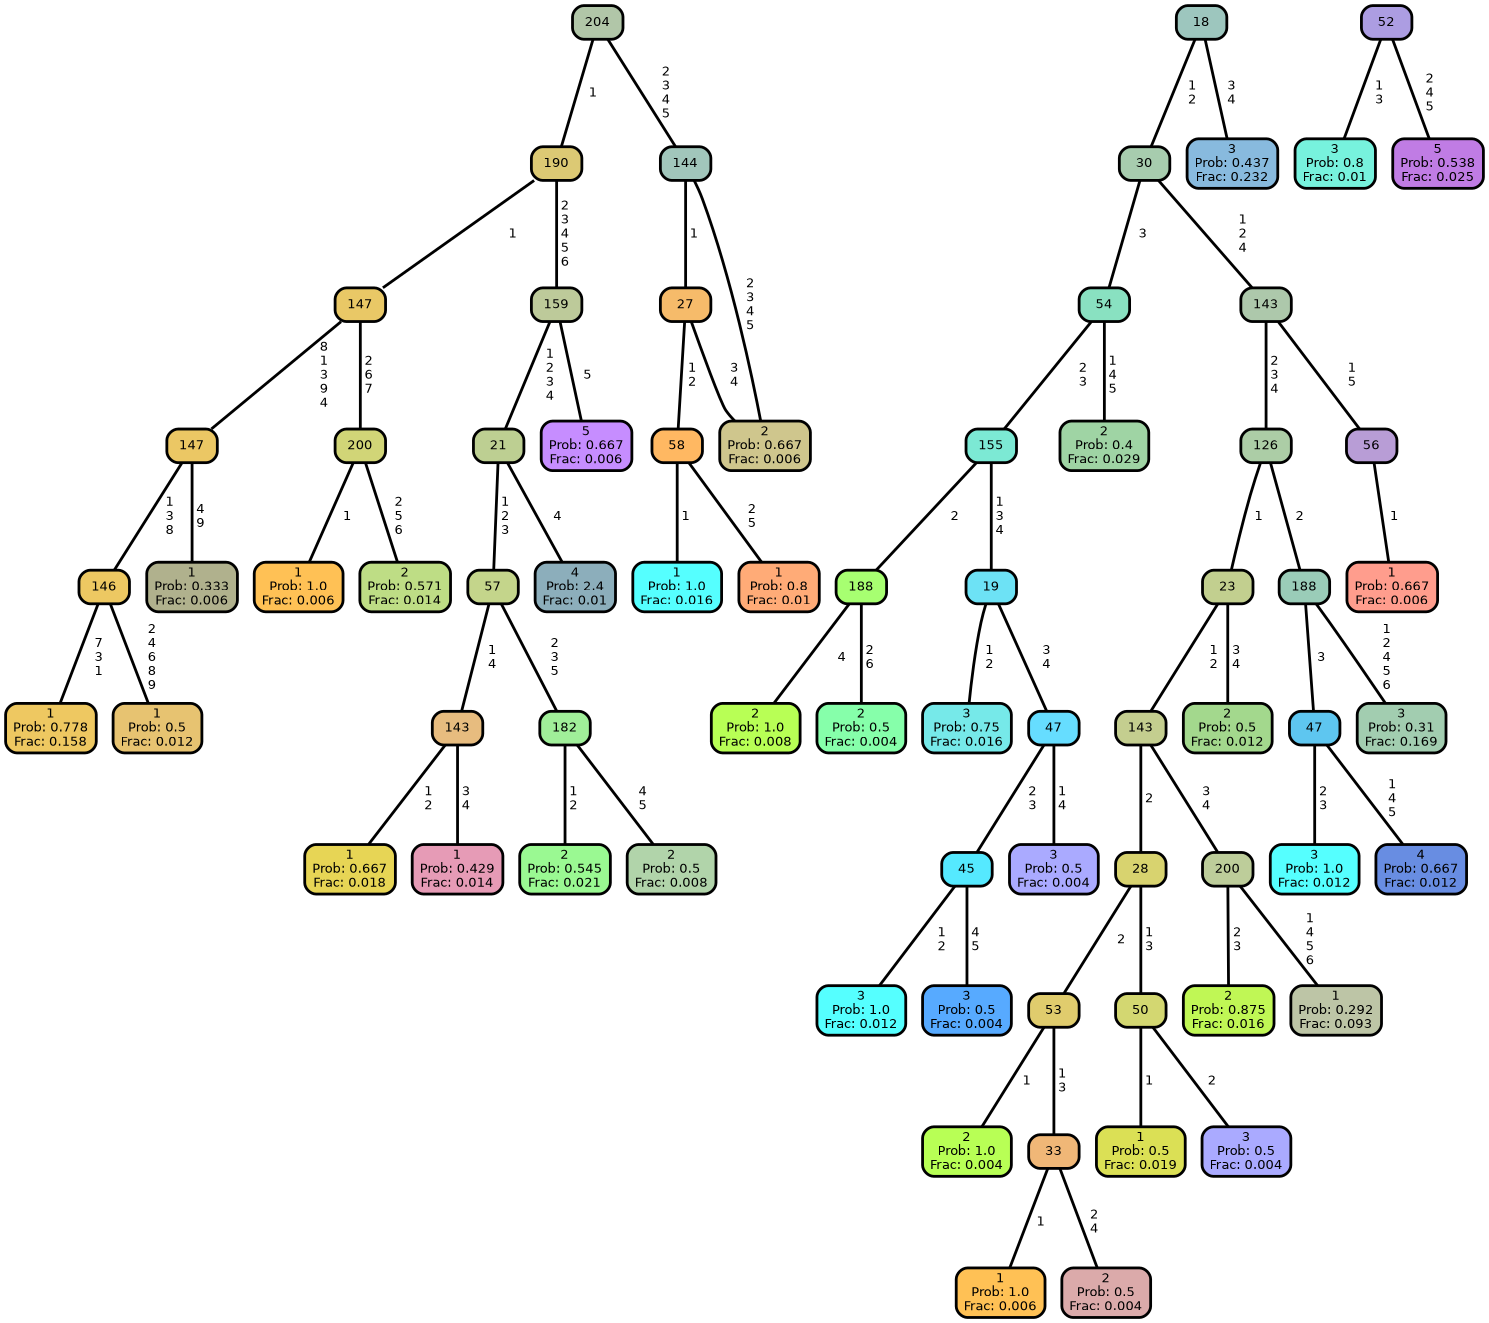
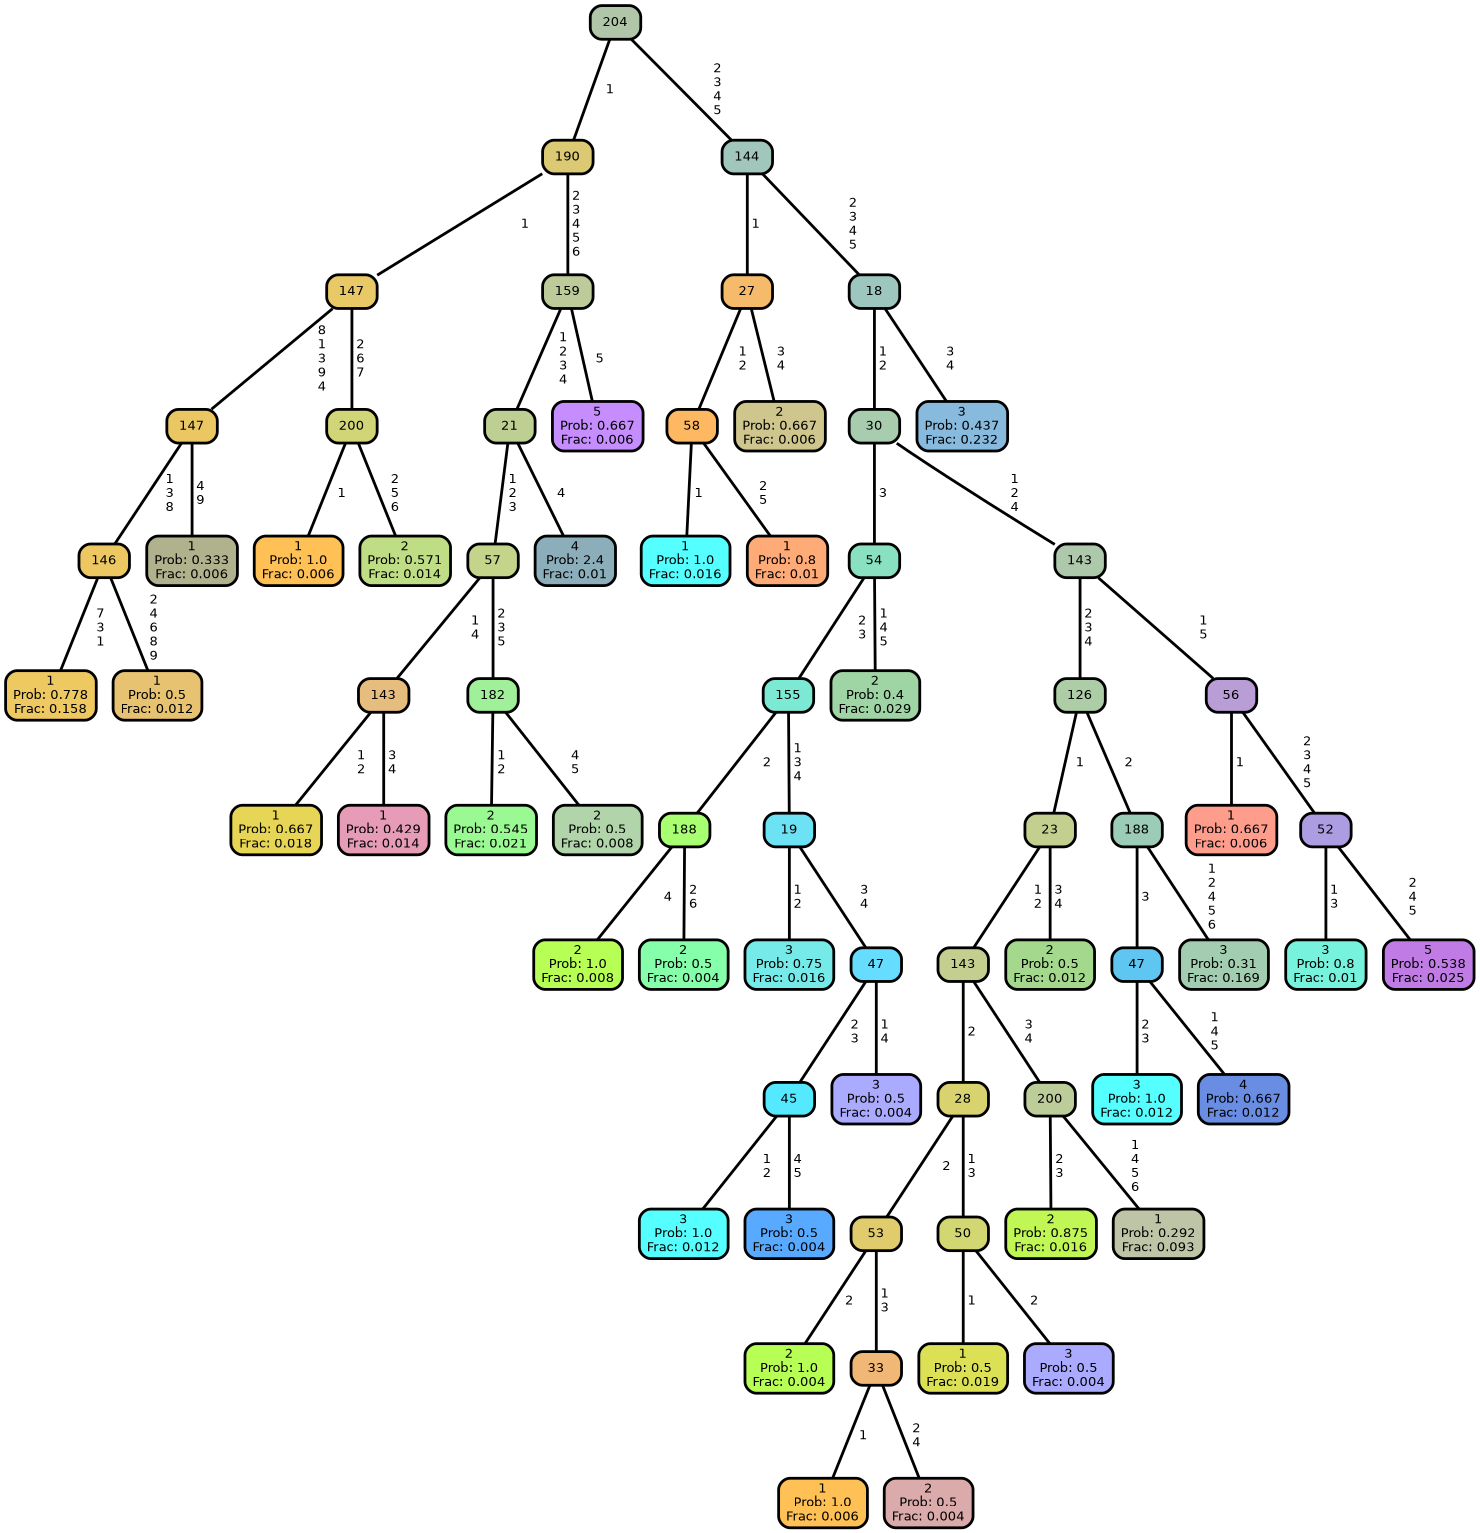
(733, 299) -> (811, 224)
none -> (1279, 763)
(1025, 1081) -> (847, 1301)
